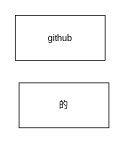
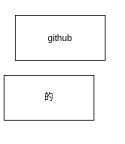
(64, 105) -> (49, 98)
